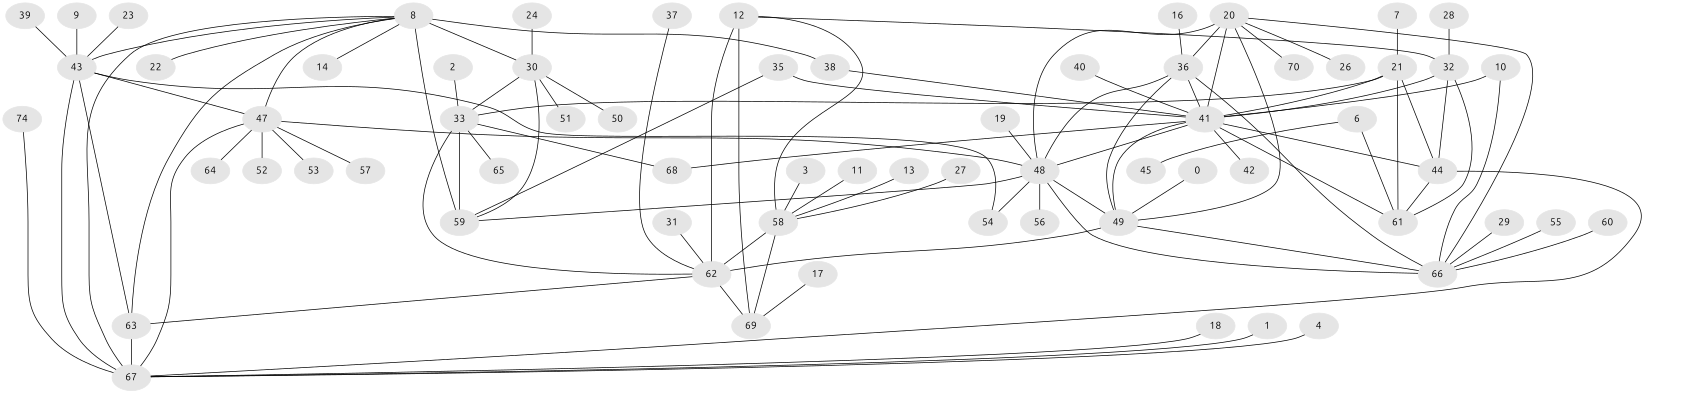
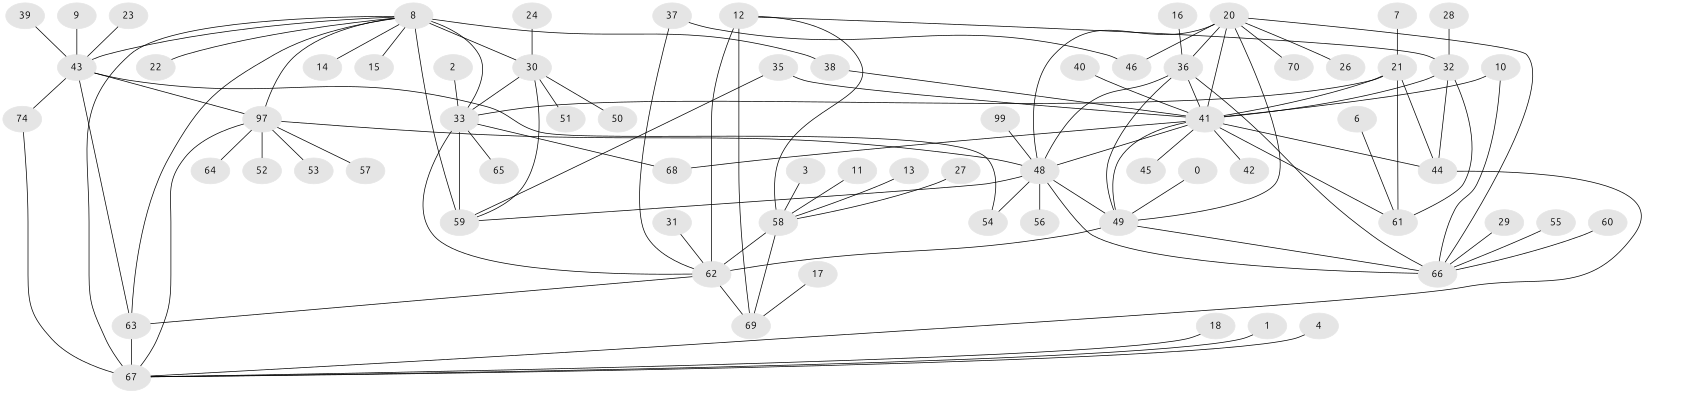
none -> (478, 54)
none -> (374, 67)
none -> (1132, 67)
(262, 119) -> (262, 119)
(1000, 119) -> (1000, 119)
(1248, 138) -> (1175, 145)
(1418, 197) -> none
(62, 235) -> (50, 93)
